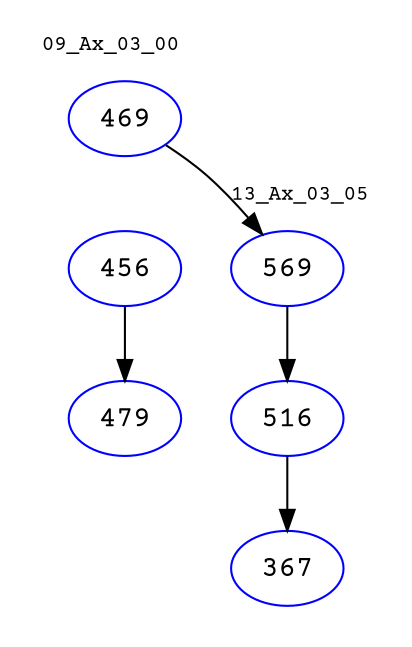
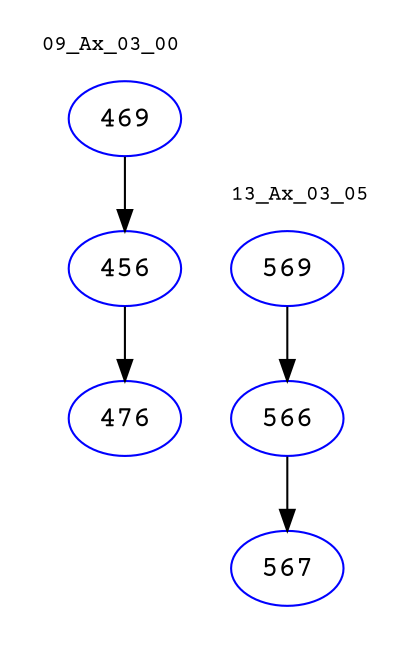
(228, 195) -> (125, 183)
(125, 418) -> (125, 418)
(287, 418) -> (287, 418)
(287, 568) -> (287, 568)
